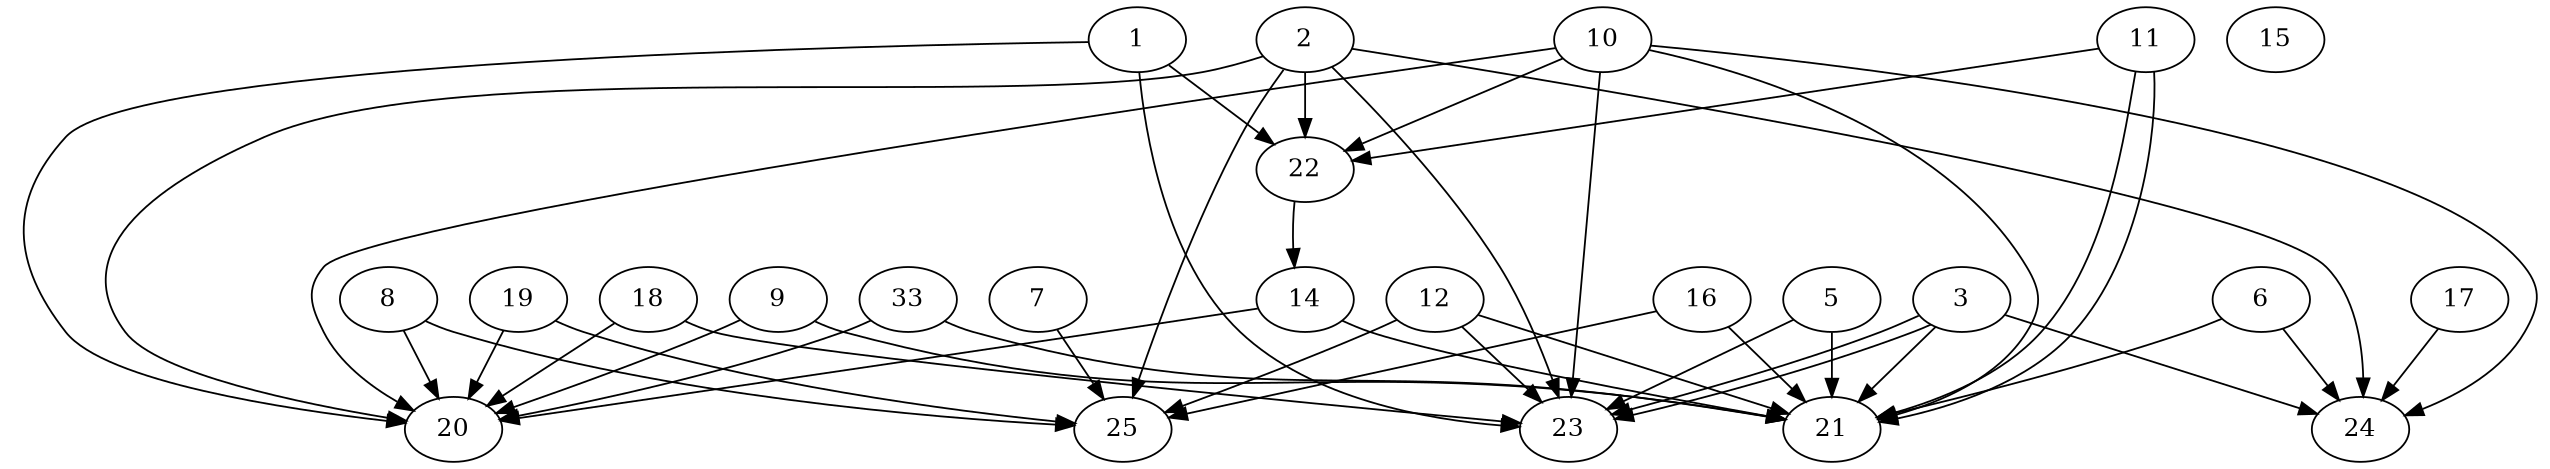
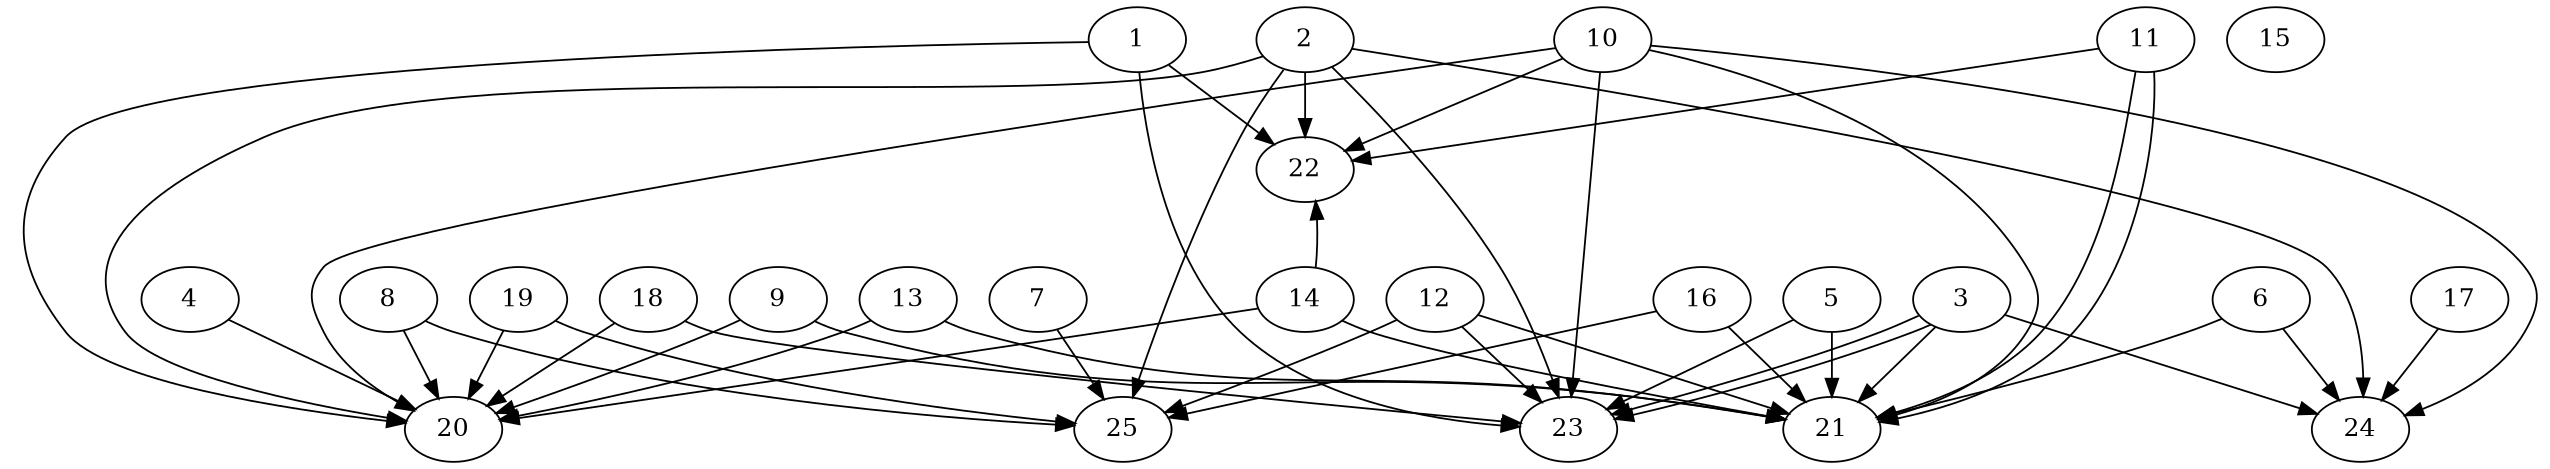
(1293, 225) -> (1317, 243)
none -> (190, 299)
(908, 299) -> (908, 299)
